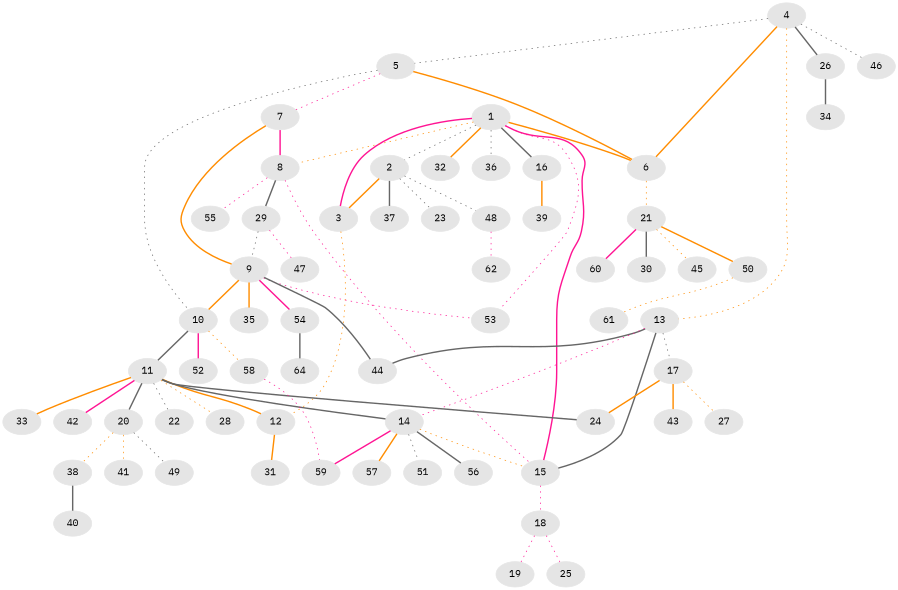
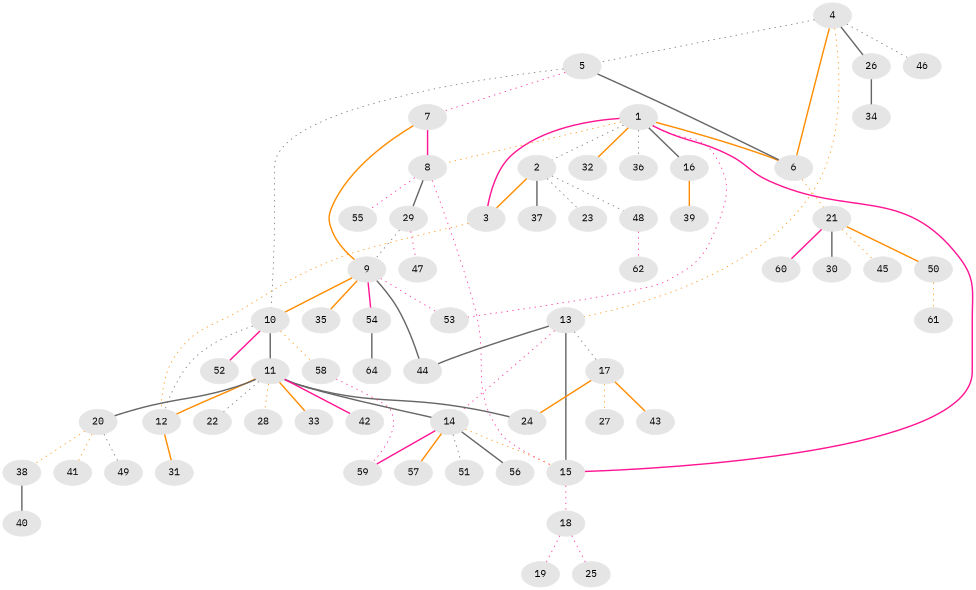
(526, 108) -> (689, 116)
none -> (197, 356)
